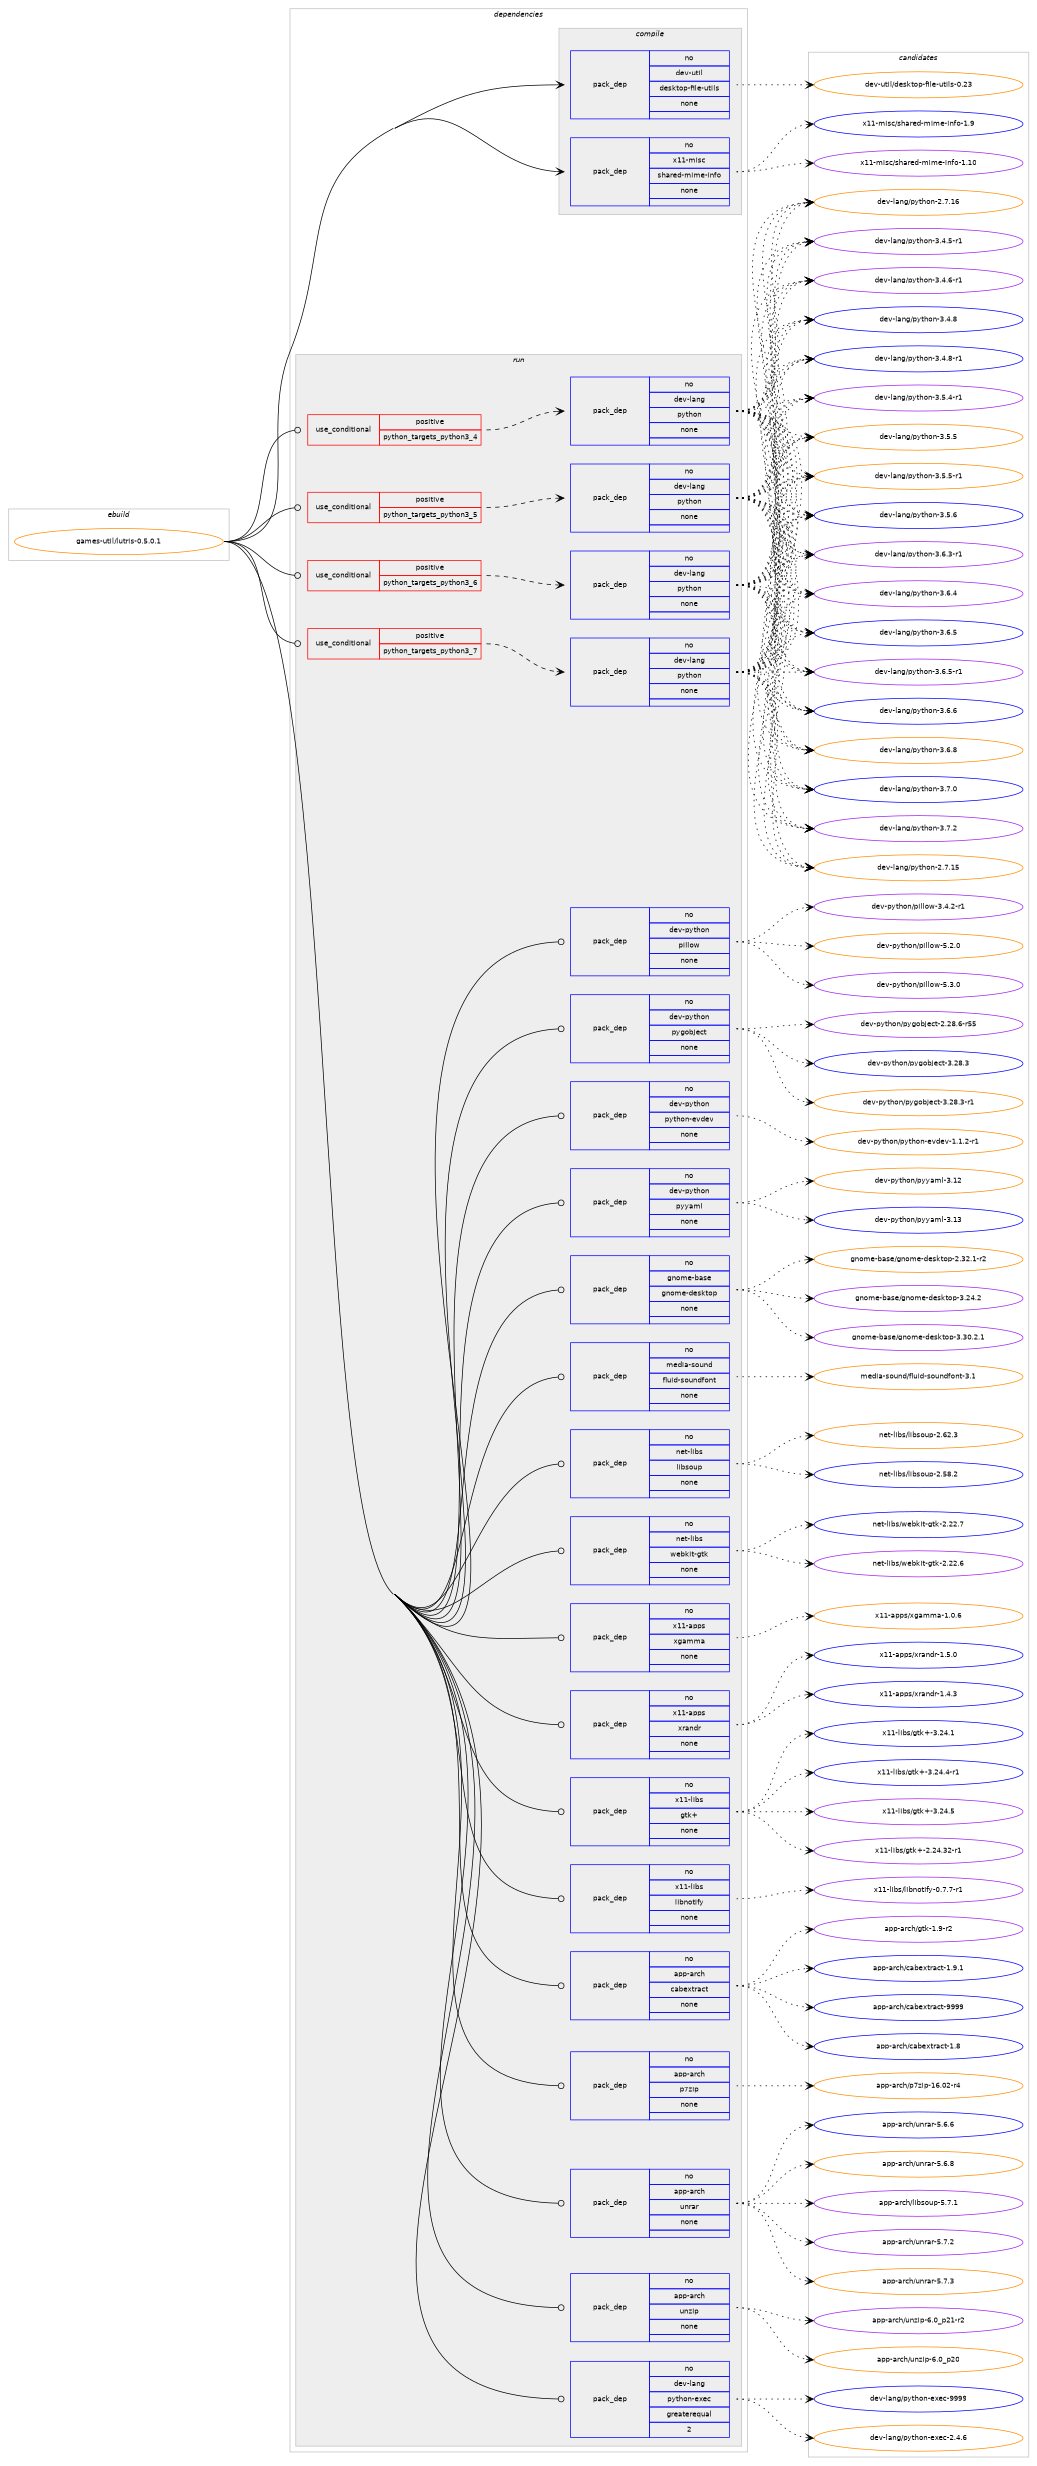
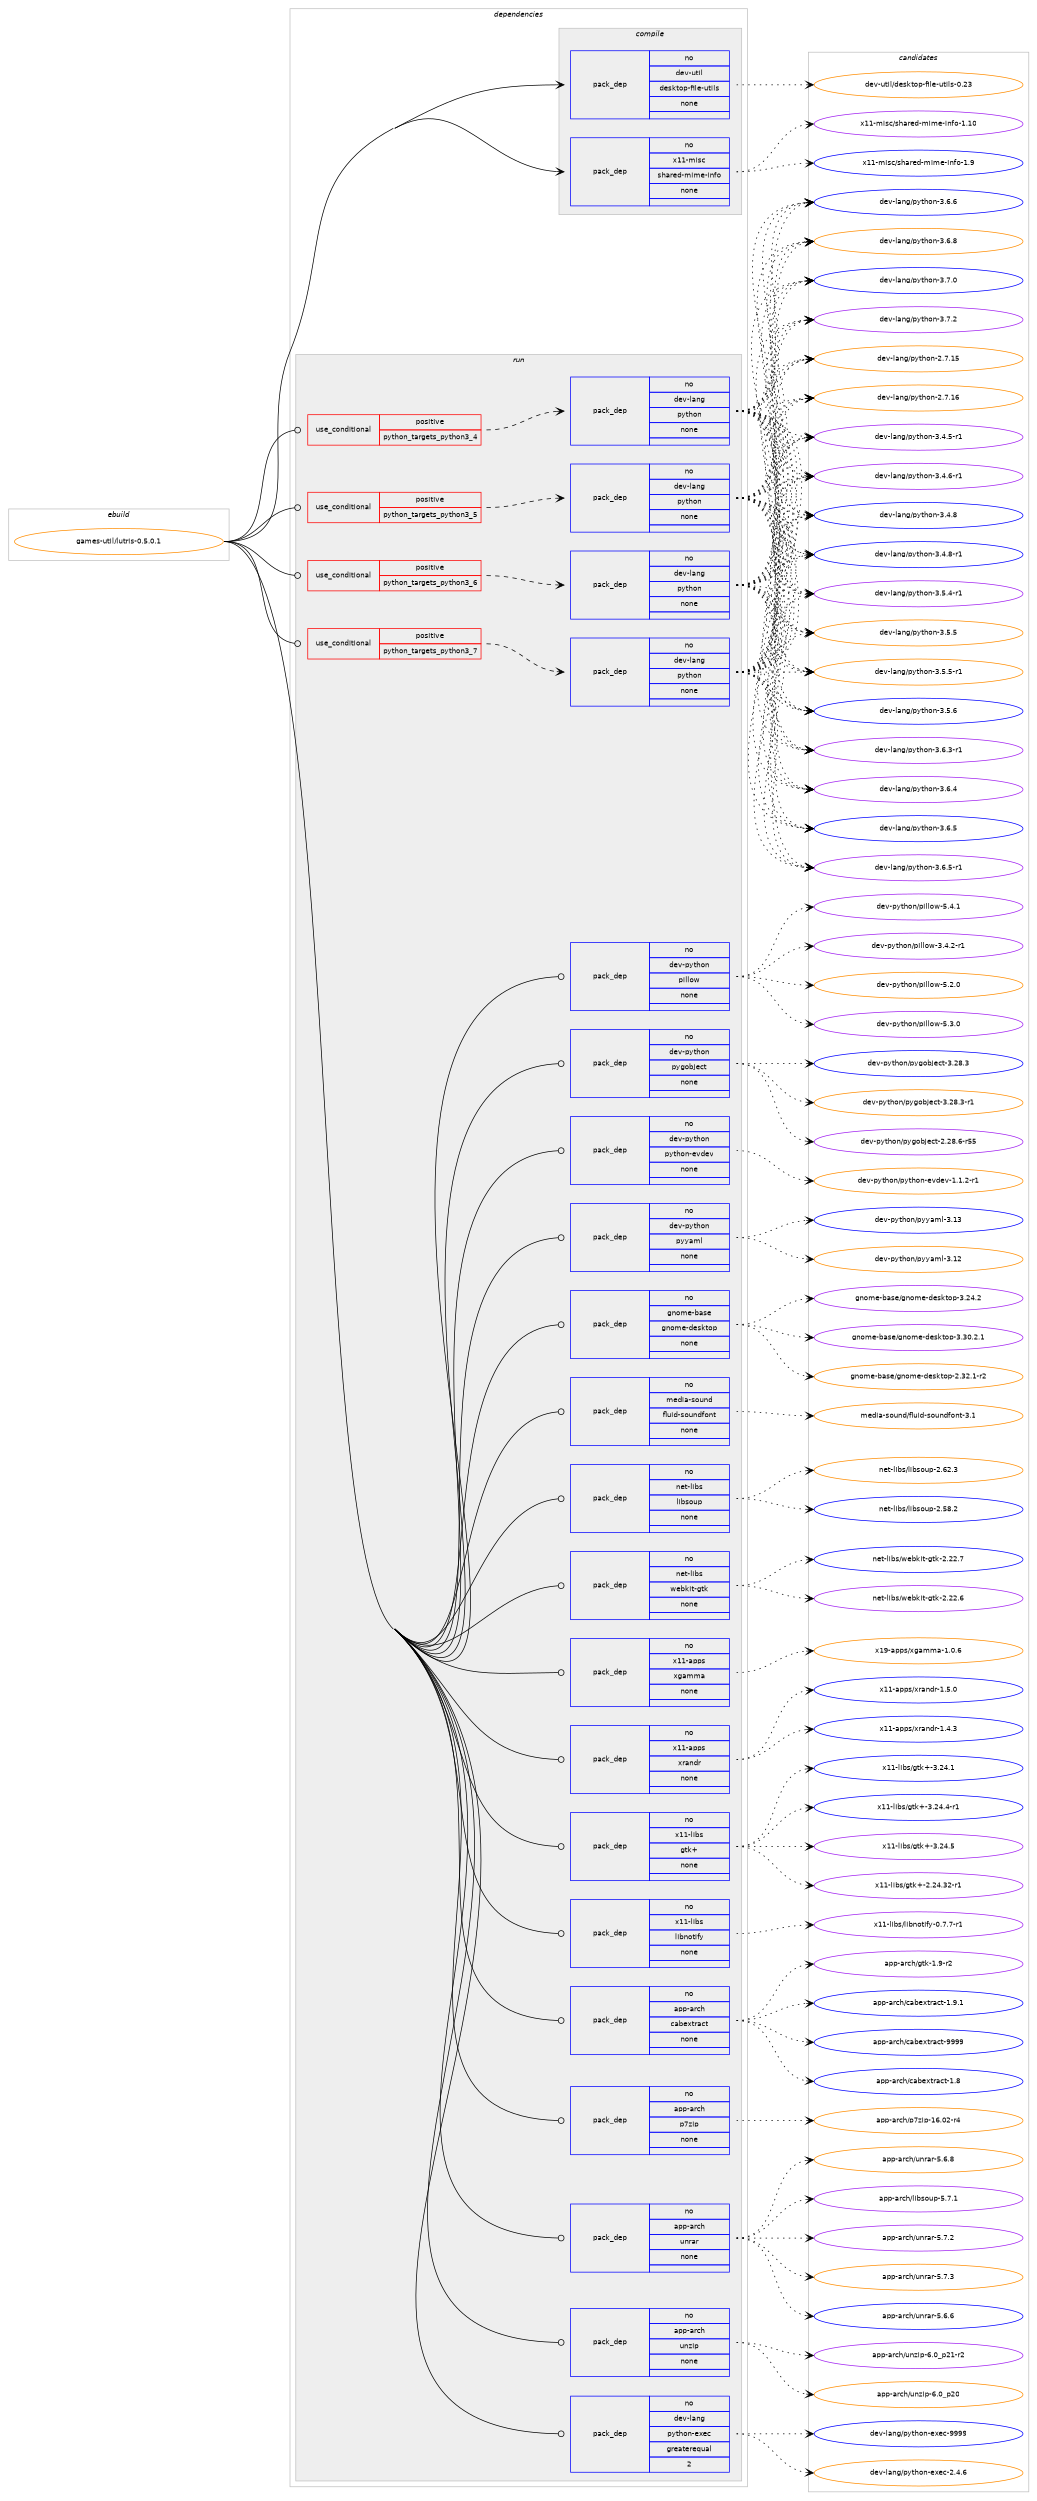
none -> (919, 907)
(919, 1616) -> (919, 1651)
